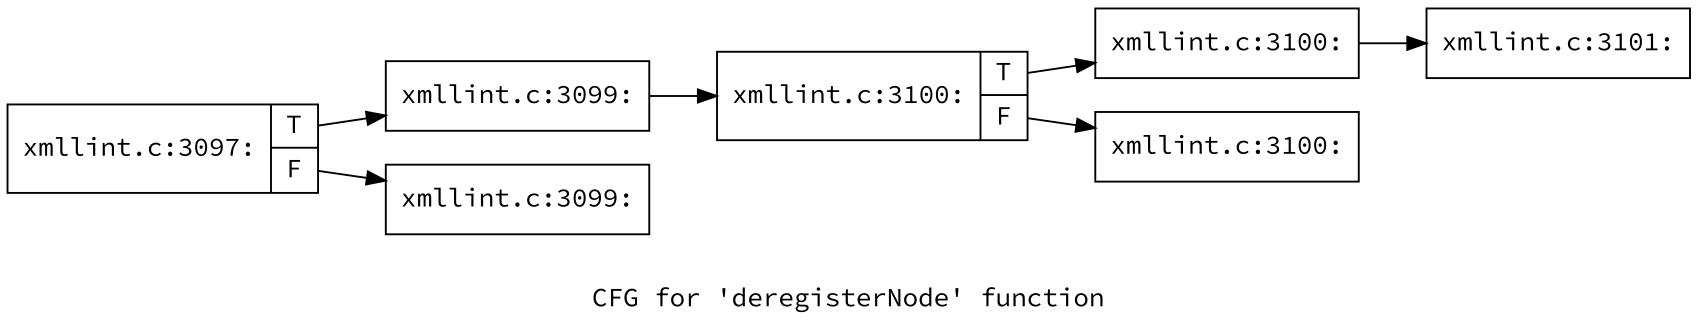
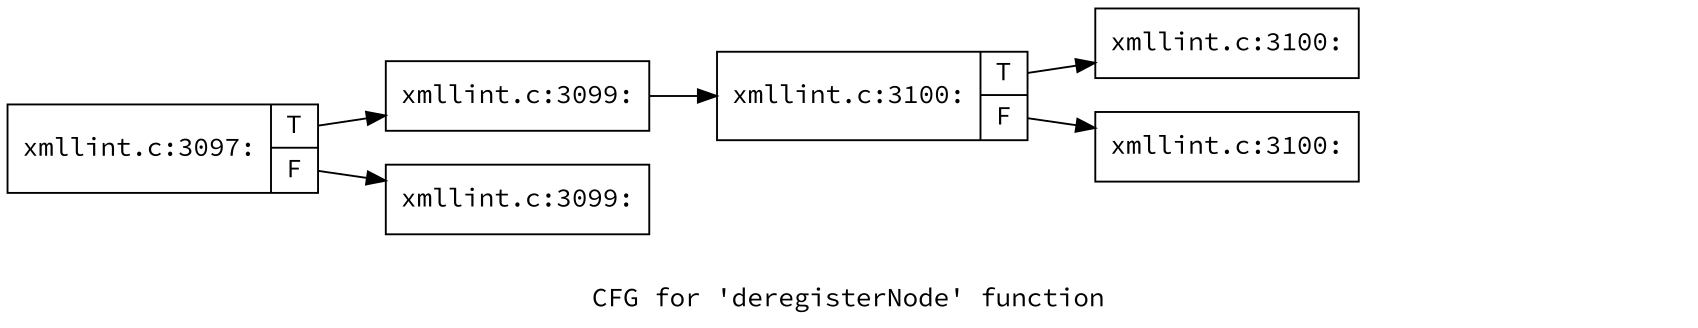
(1558, 43) -> none
